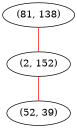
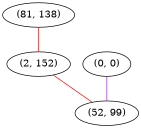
none -> (107, 64)
(39, 113) -> (107, 113)
